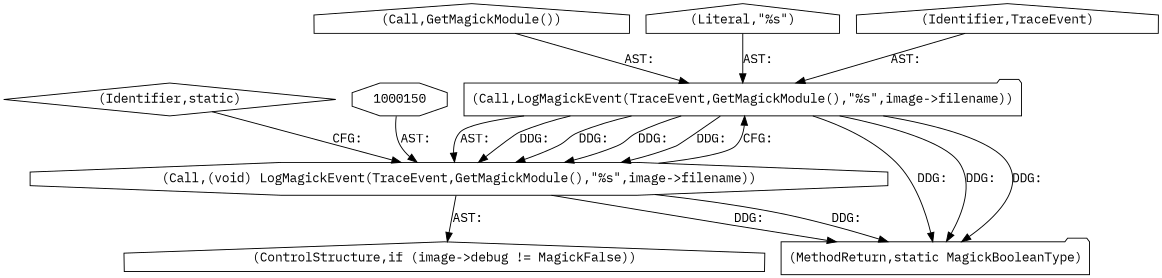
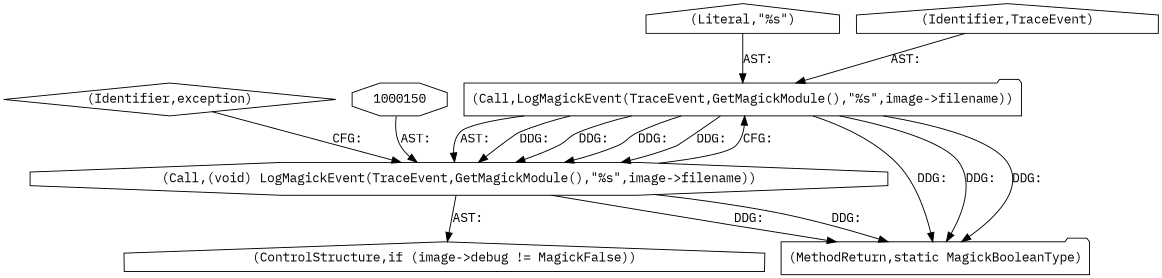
(472, 20) -> none
(170, 99) -> (170, 99)
